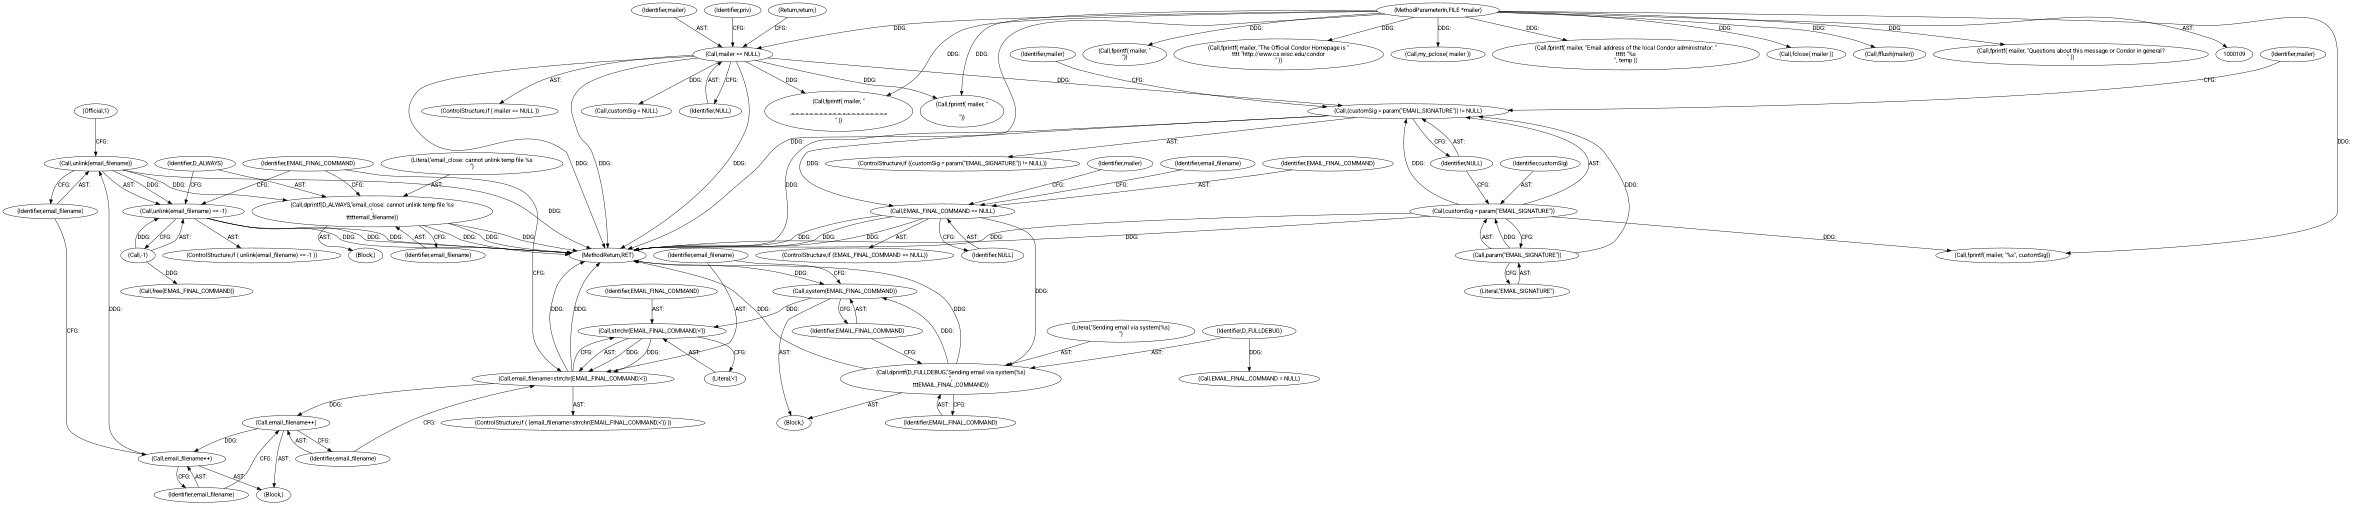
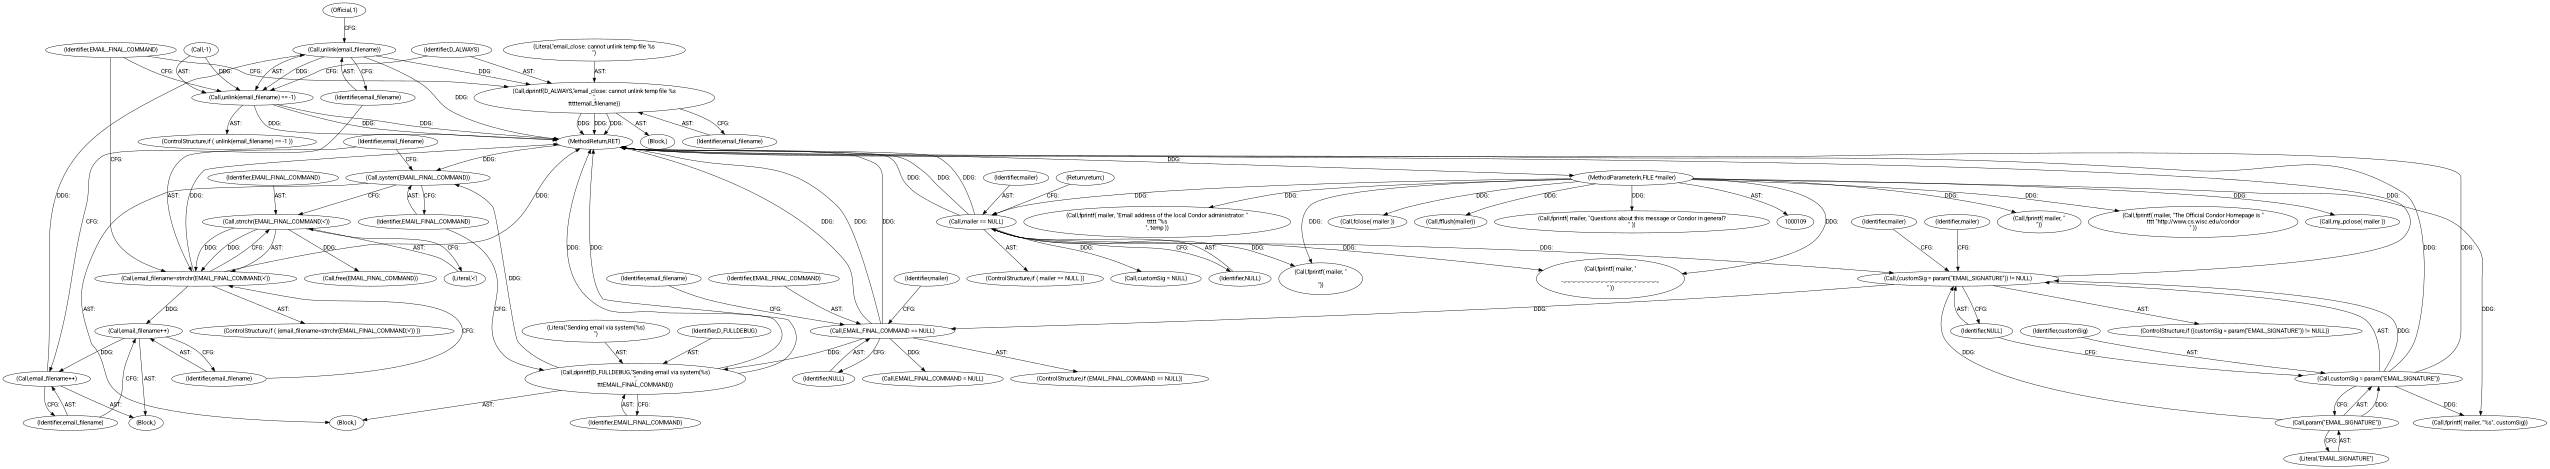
(733, 10) -> none
(1013, 99) -> (1095, 160)
(162, 232) -> none
(160, 272) -> (322, 249)
(794, 309) -> (375, 196)
(1249, 353) -> (906, 354)
